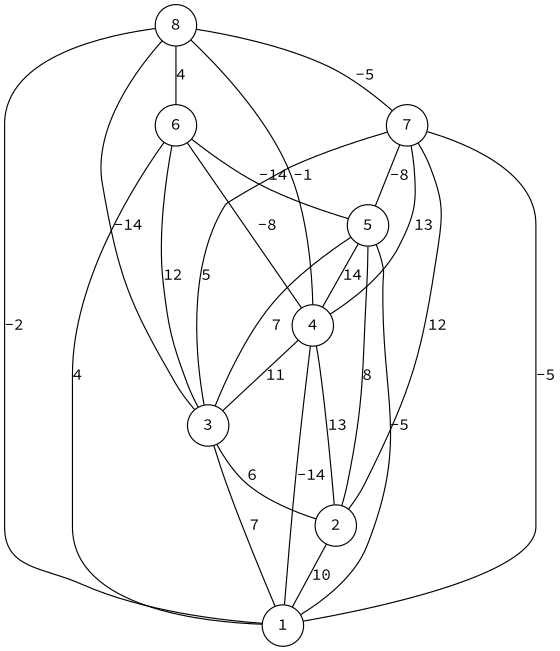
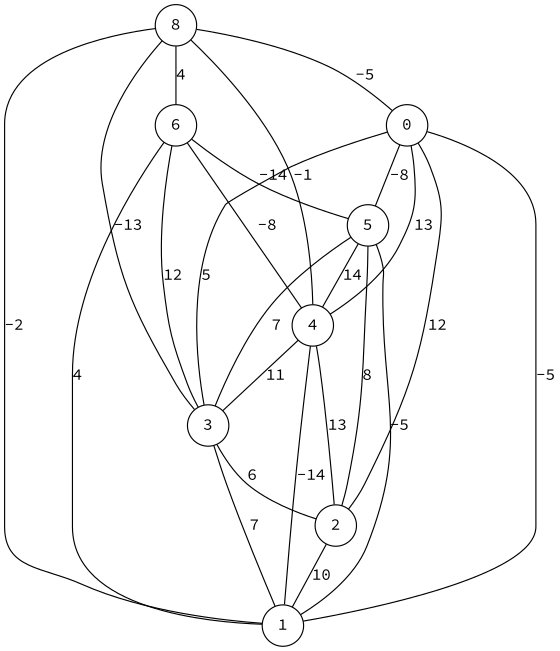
(407, 125) -> (407, 125)
(128, 225) -> (128, 225)
